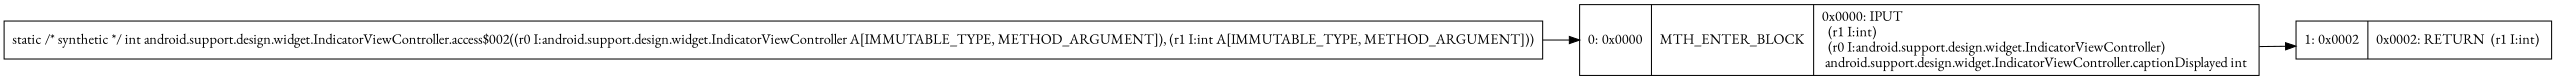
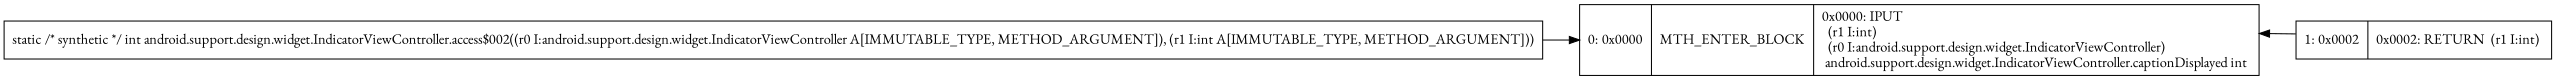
(2272, 46) -> (2283, 34)
